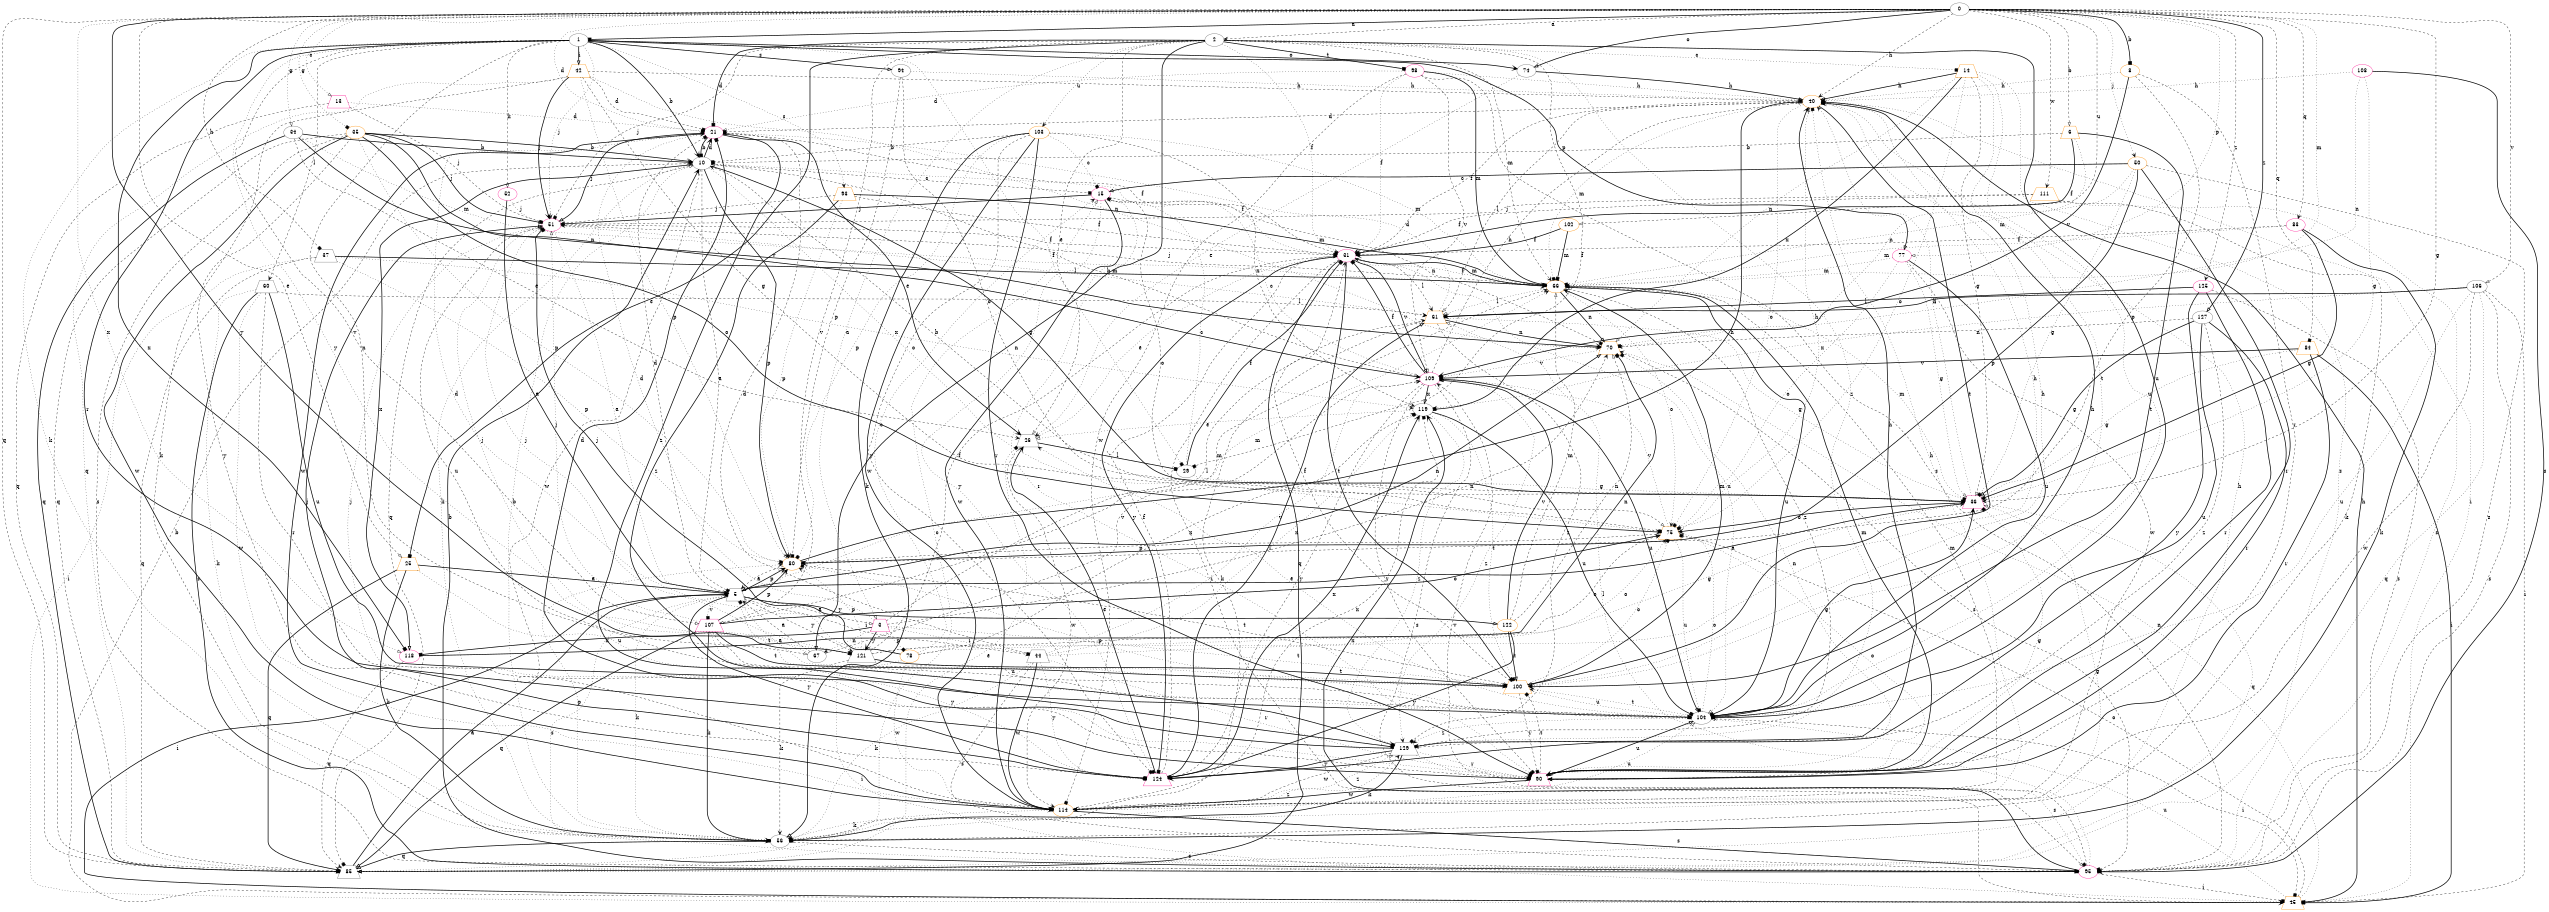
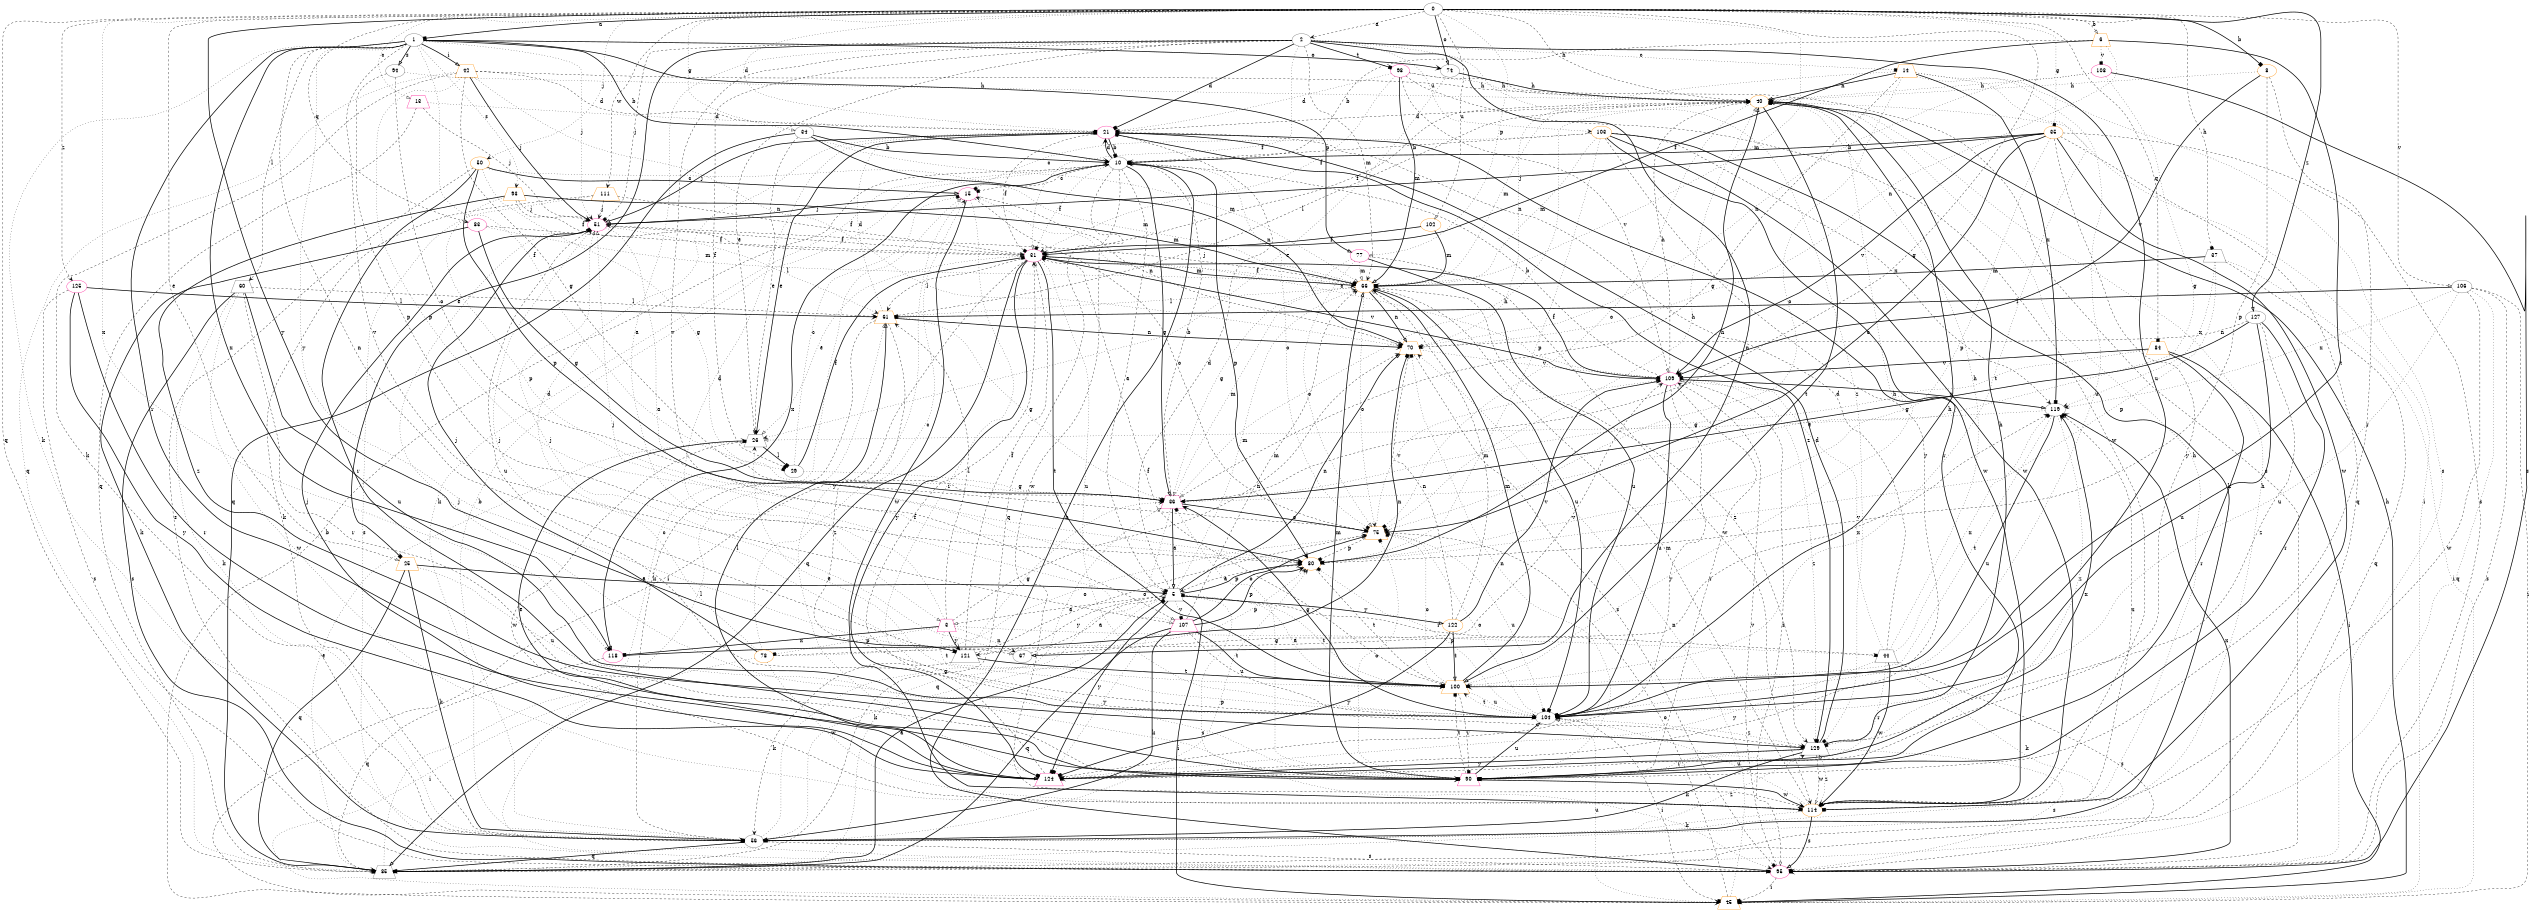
none -> (2101, 54)
(508, 194) -> none
(1837, 307) -> (2030, 294)
